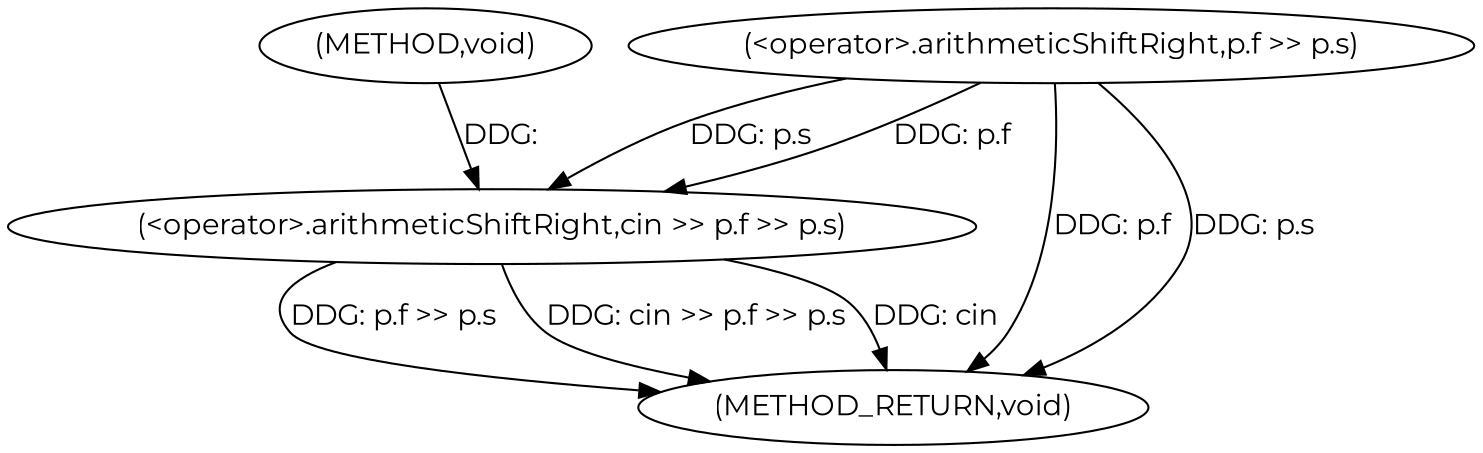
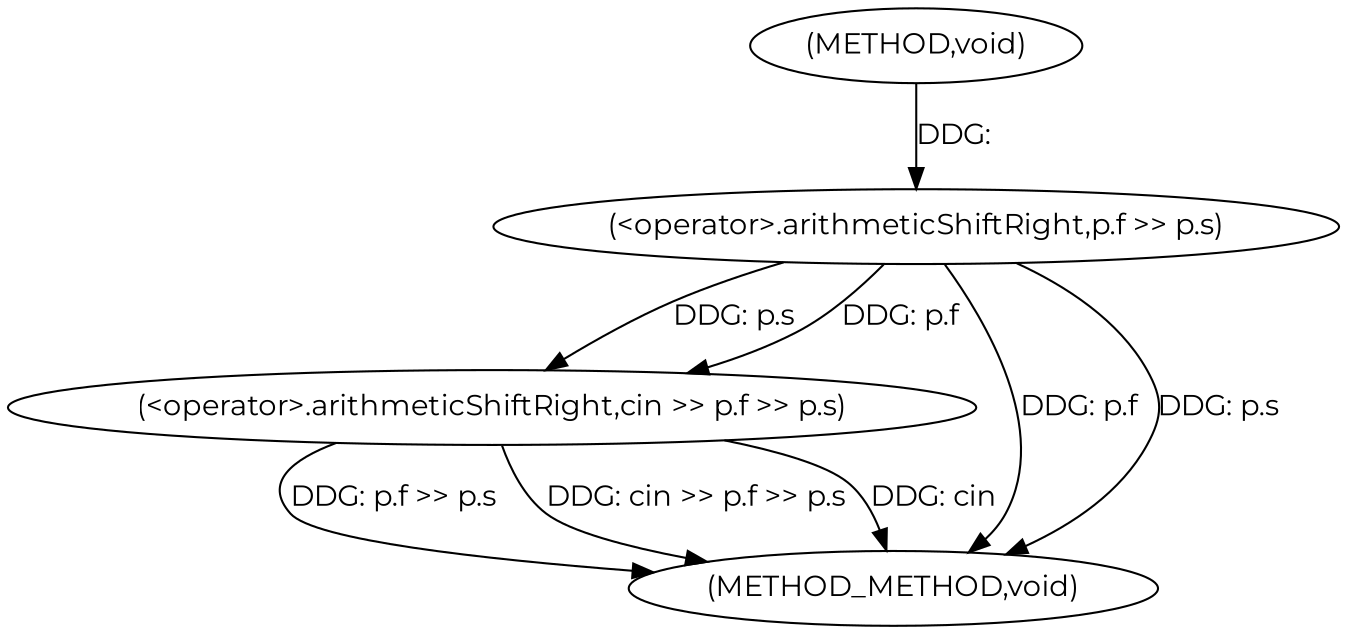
(455, 126) -> (916, 126)
(893, 408) -> (893, 588)
